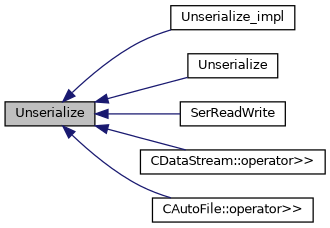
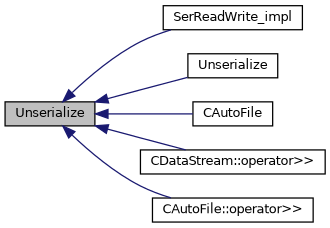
(233, 18) -> (233, 18)
(233, 114) -> (233, 114)
